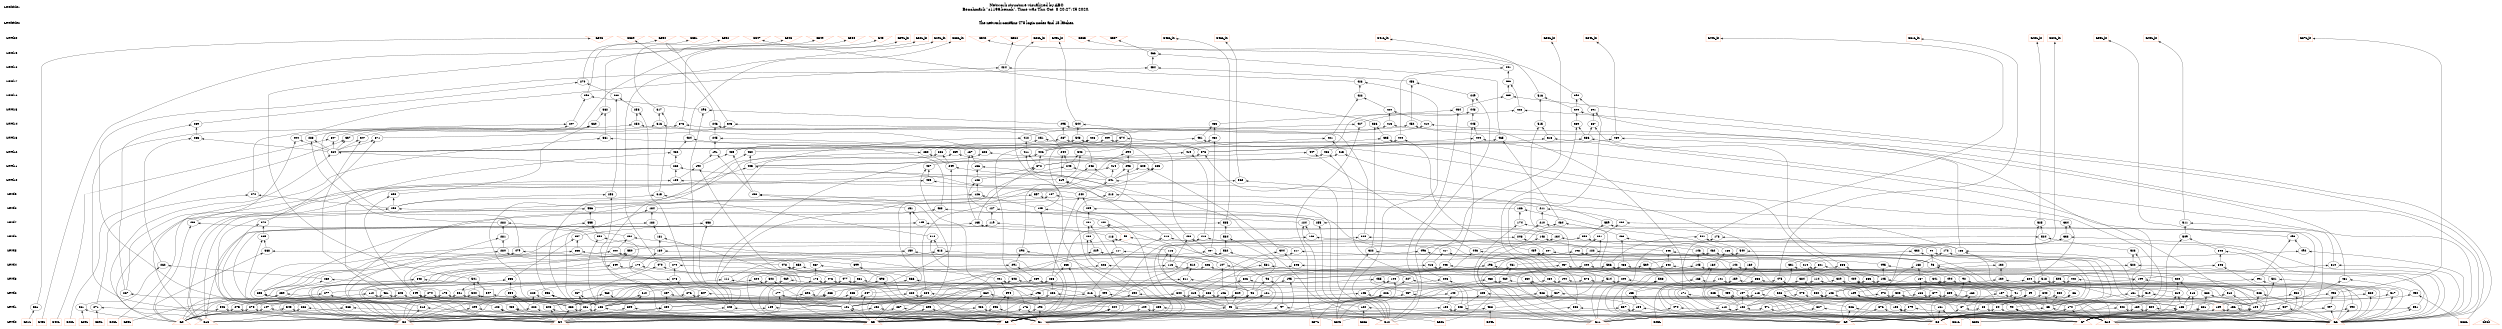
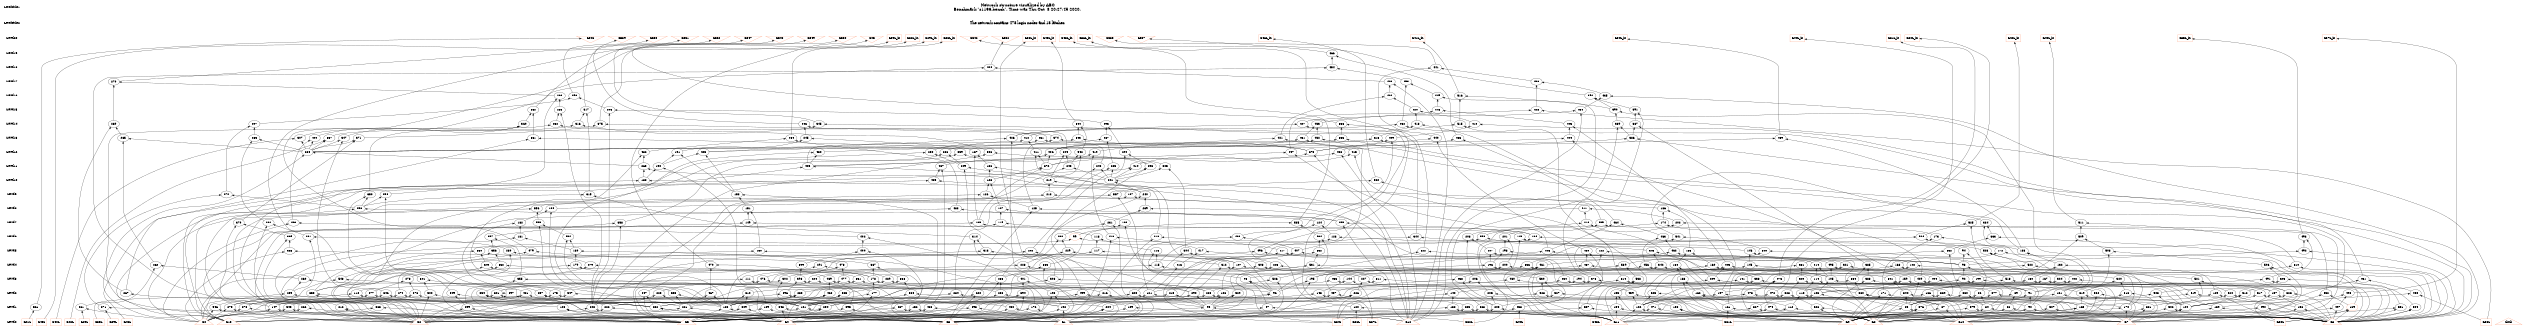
(1528, 272) -> (1719, 273)
